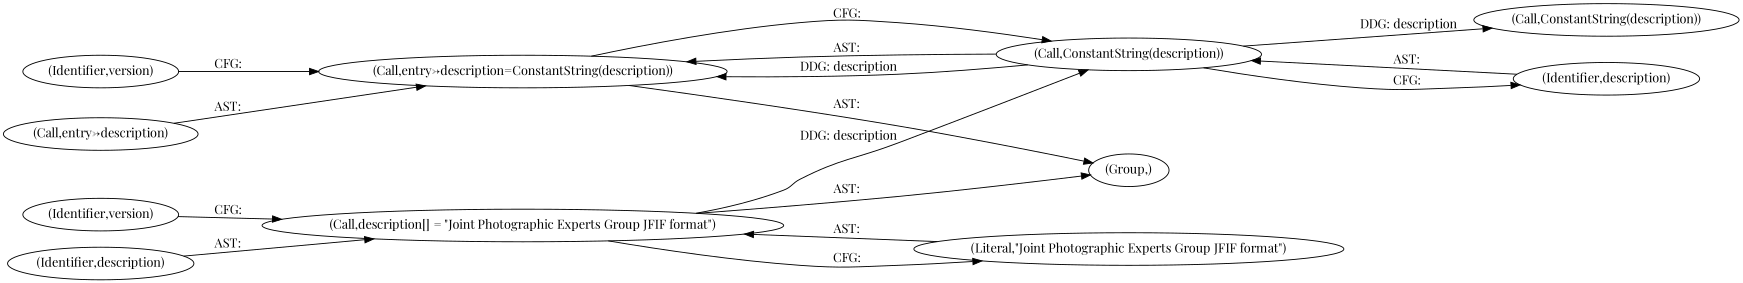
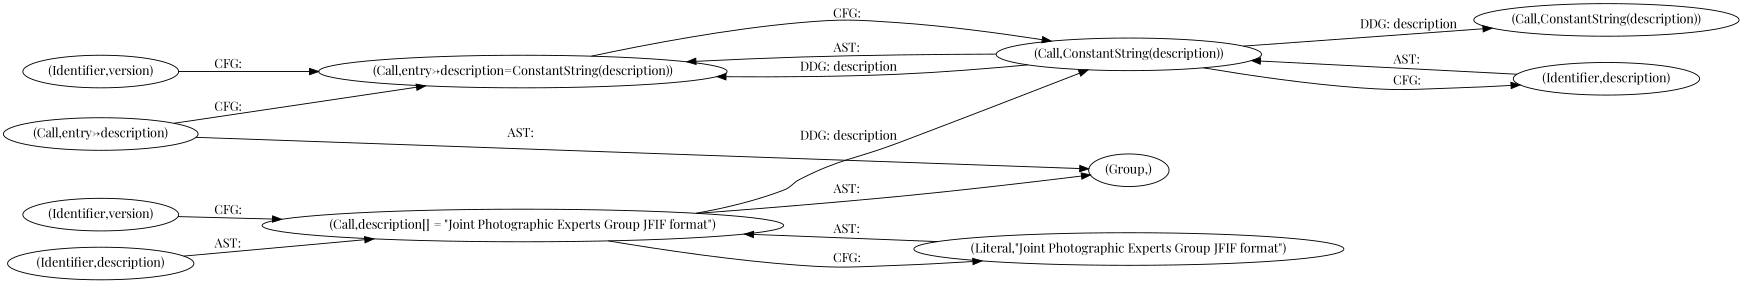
(230, 107) -> (230, 107)
(857, 119) -> (638, 153)
